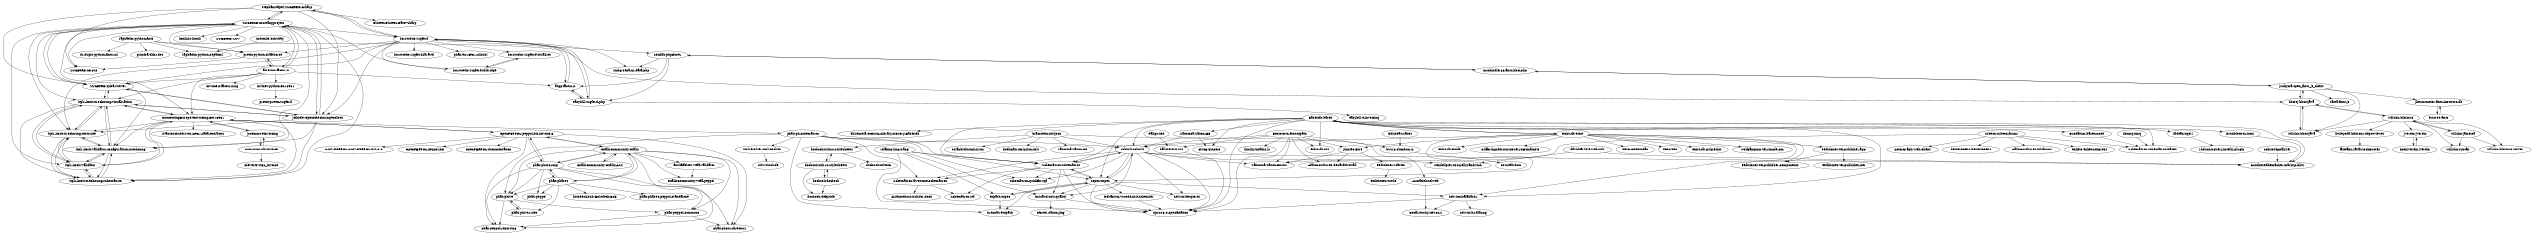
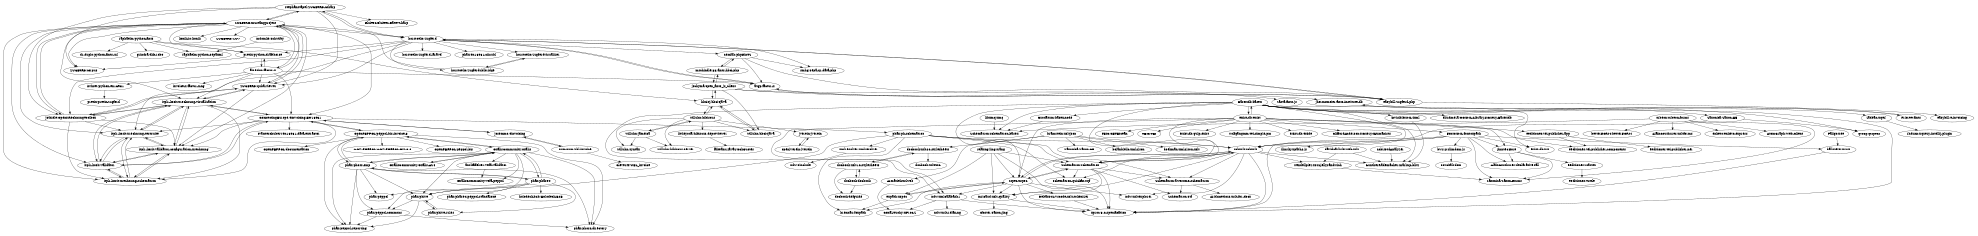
none -> (1353, 126)
(1400, 134) -> none
(1195, 159) -> (1410, 174)
